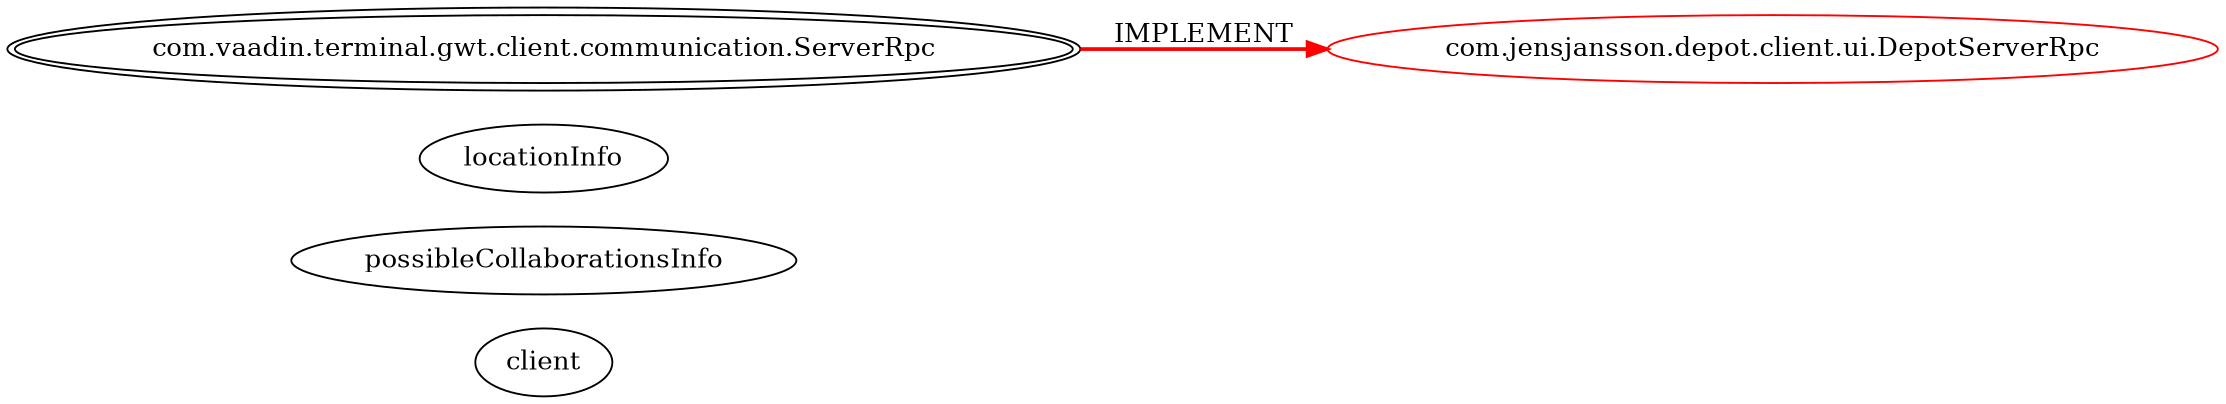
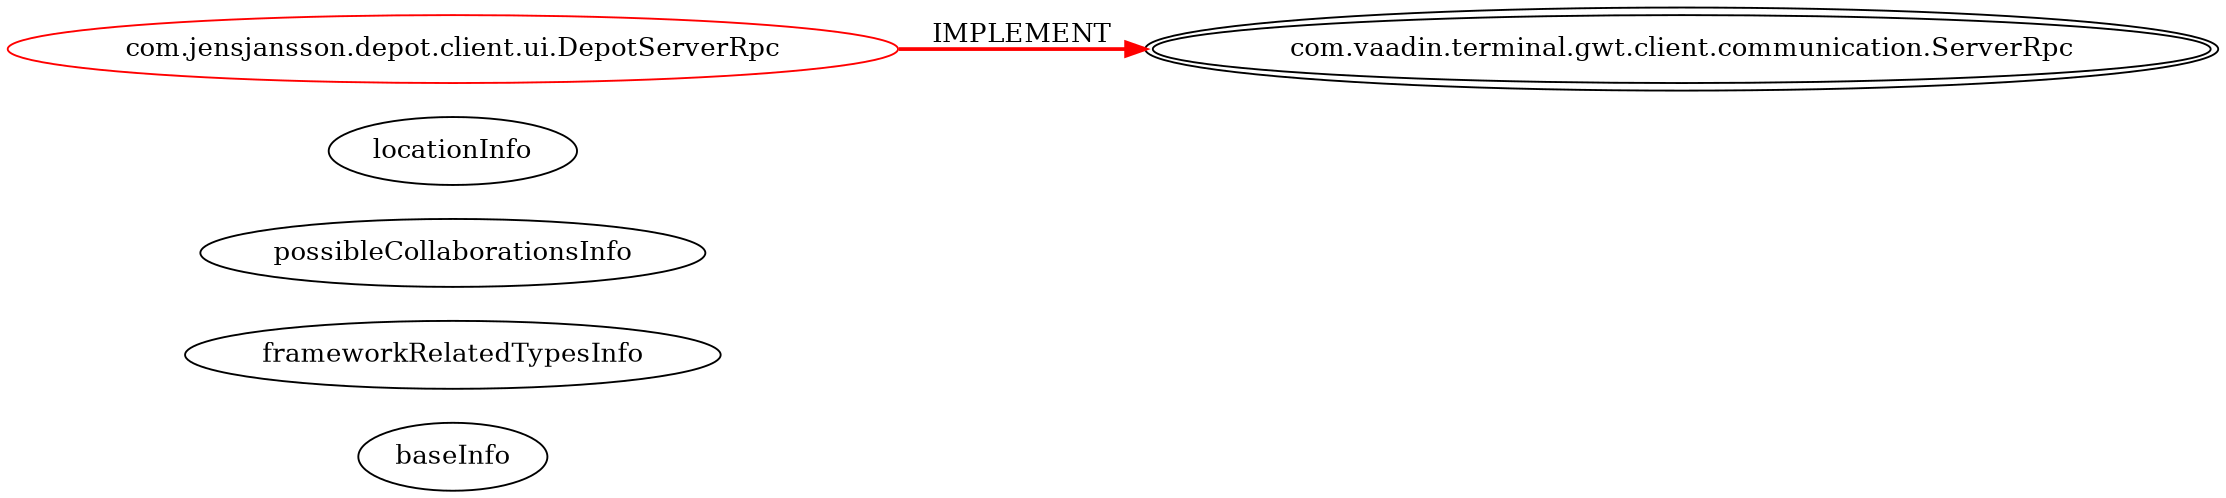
(1194, 49) -> (1012, 49)
(544, 362) -> (453, 355)
none -> (453, 457)
